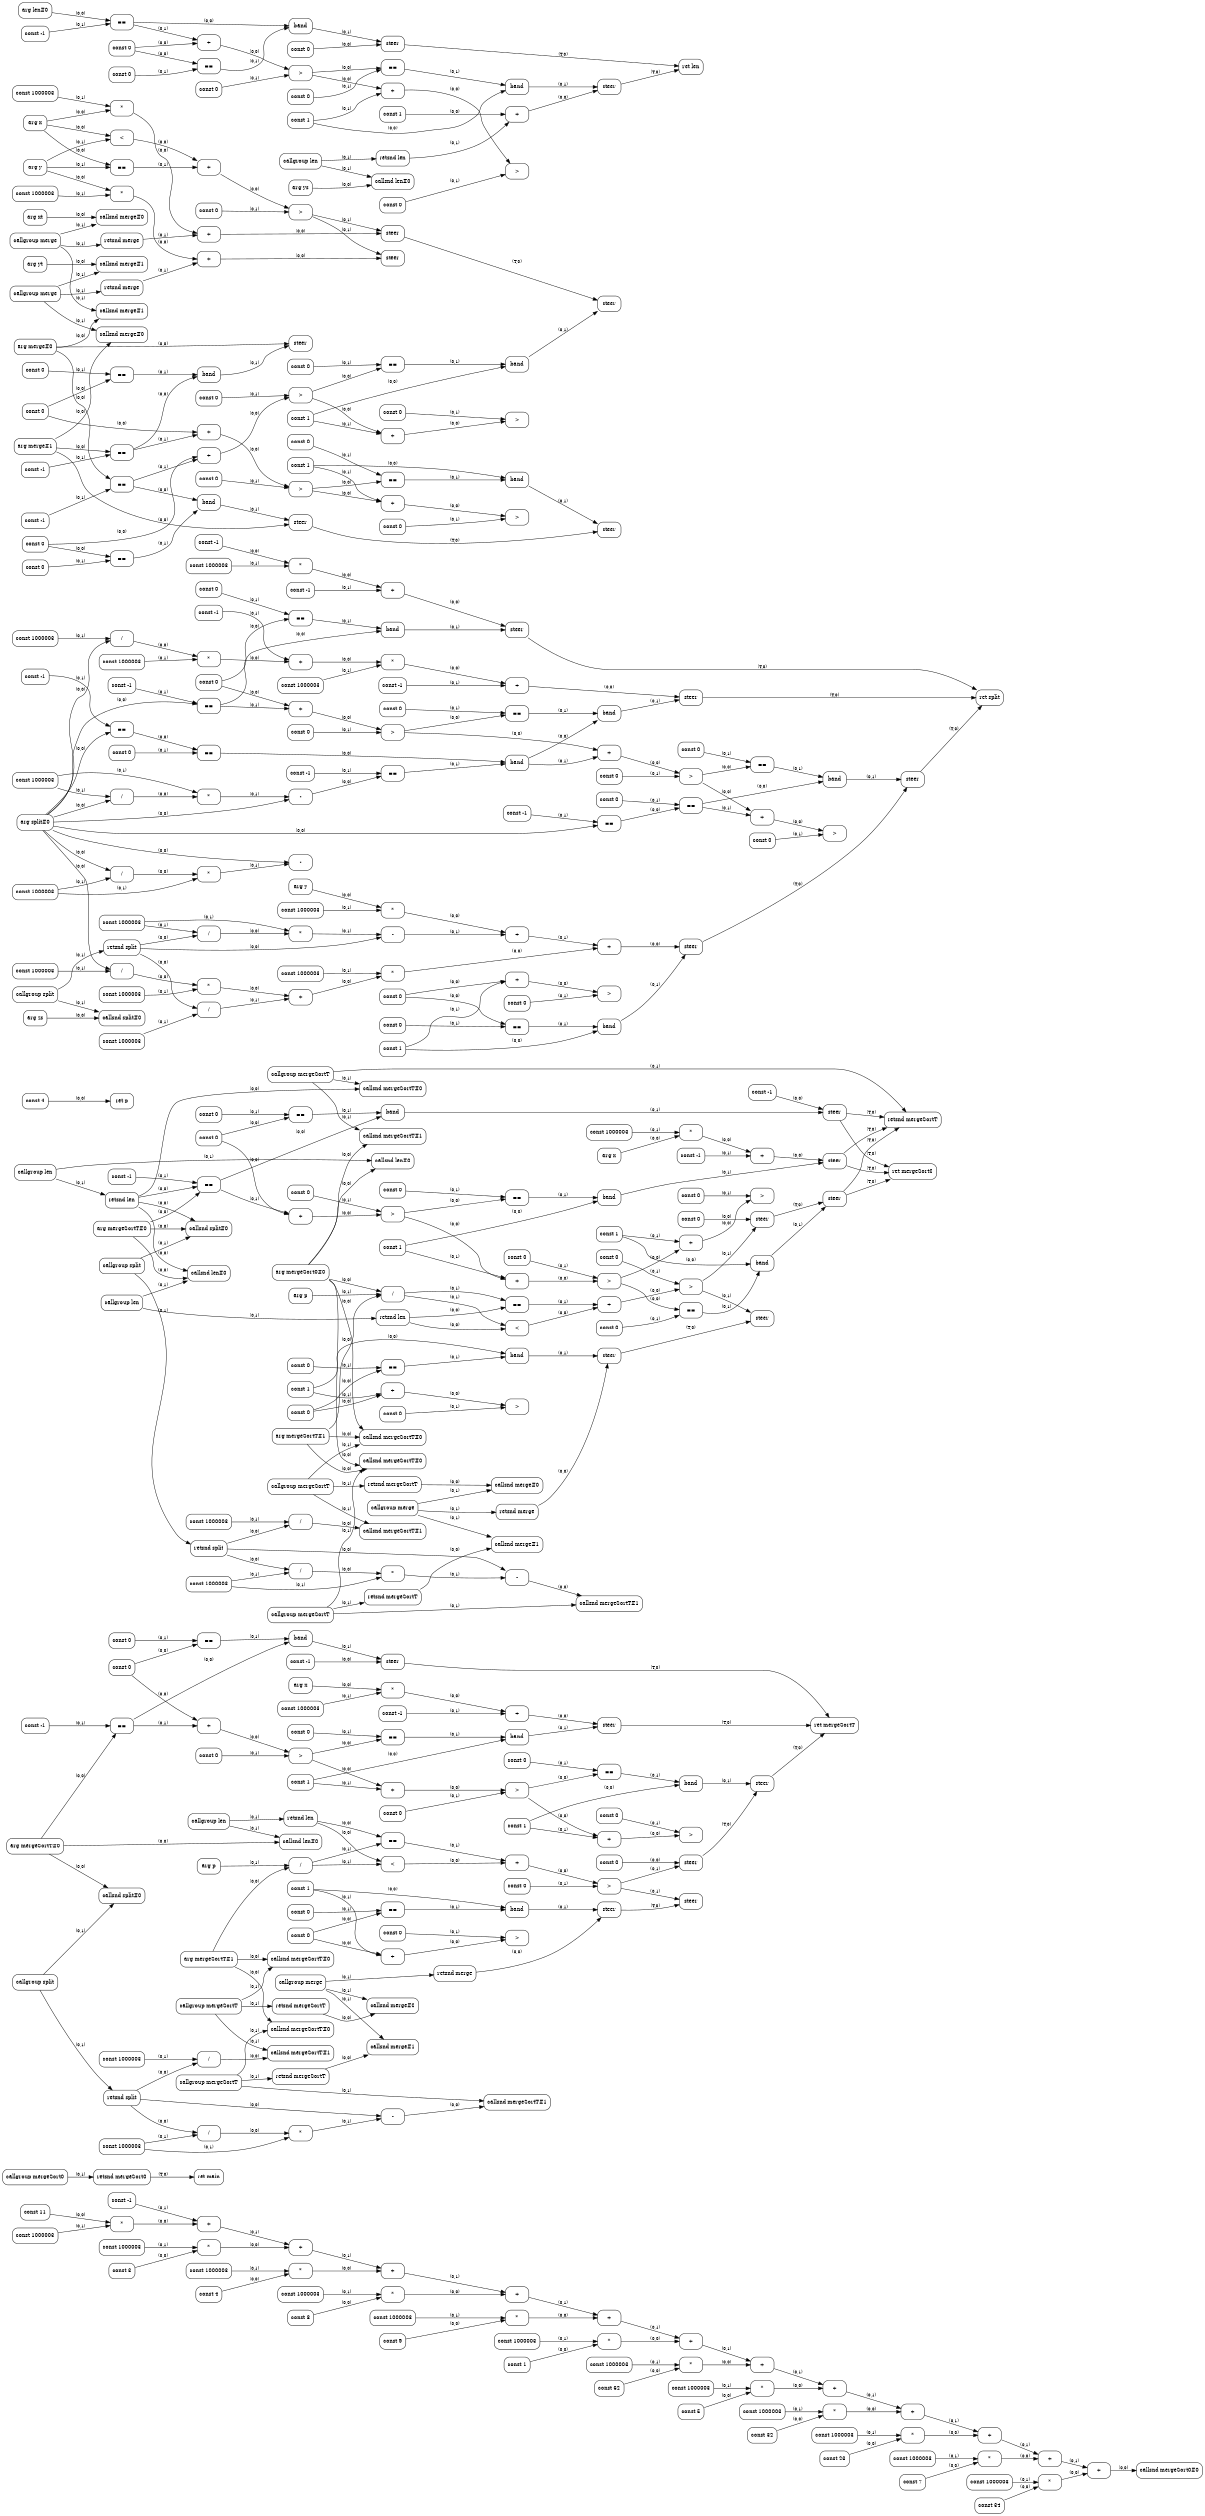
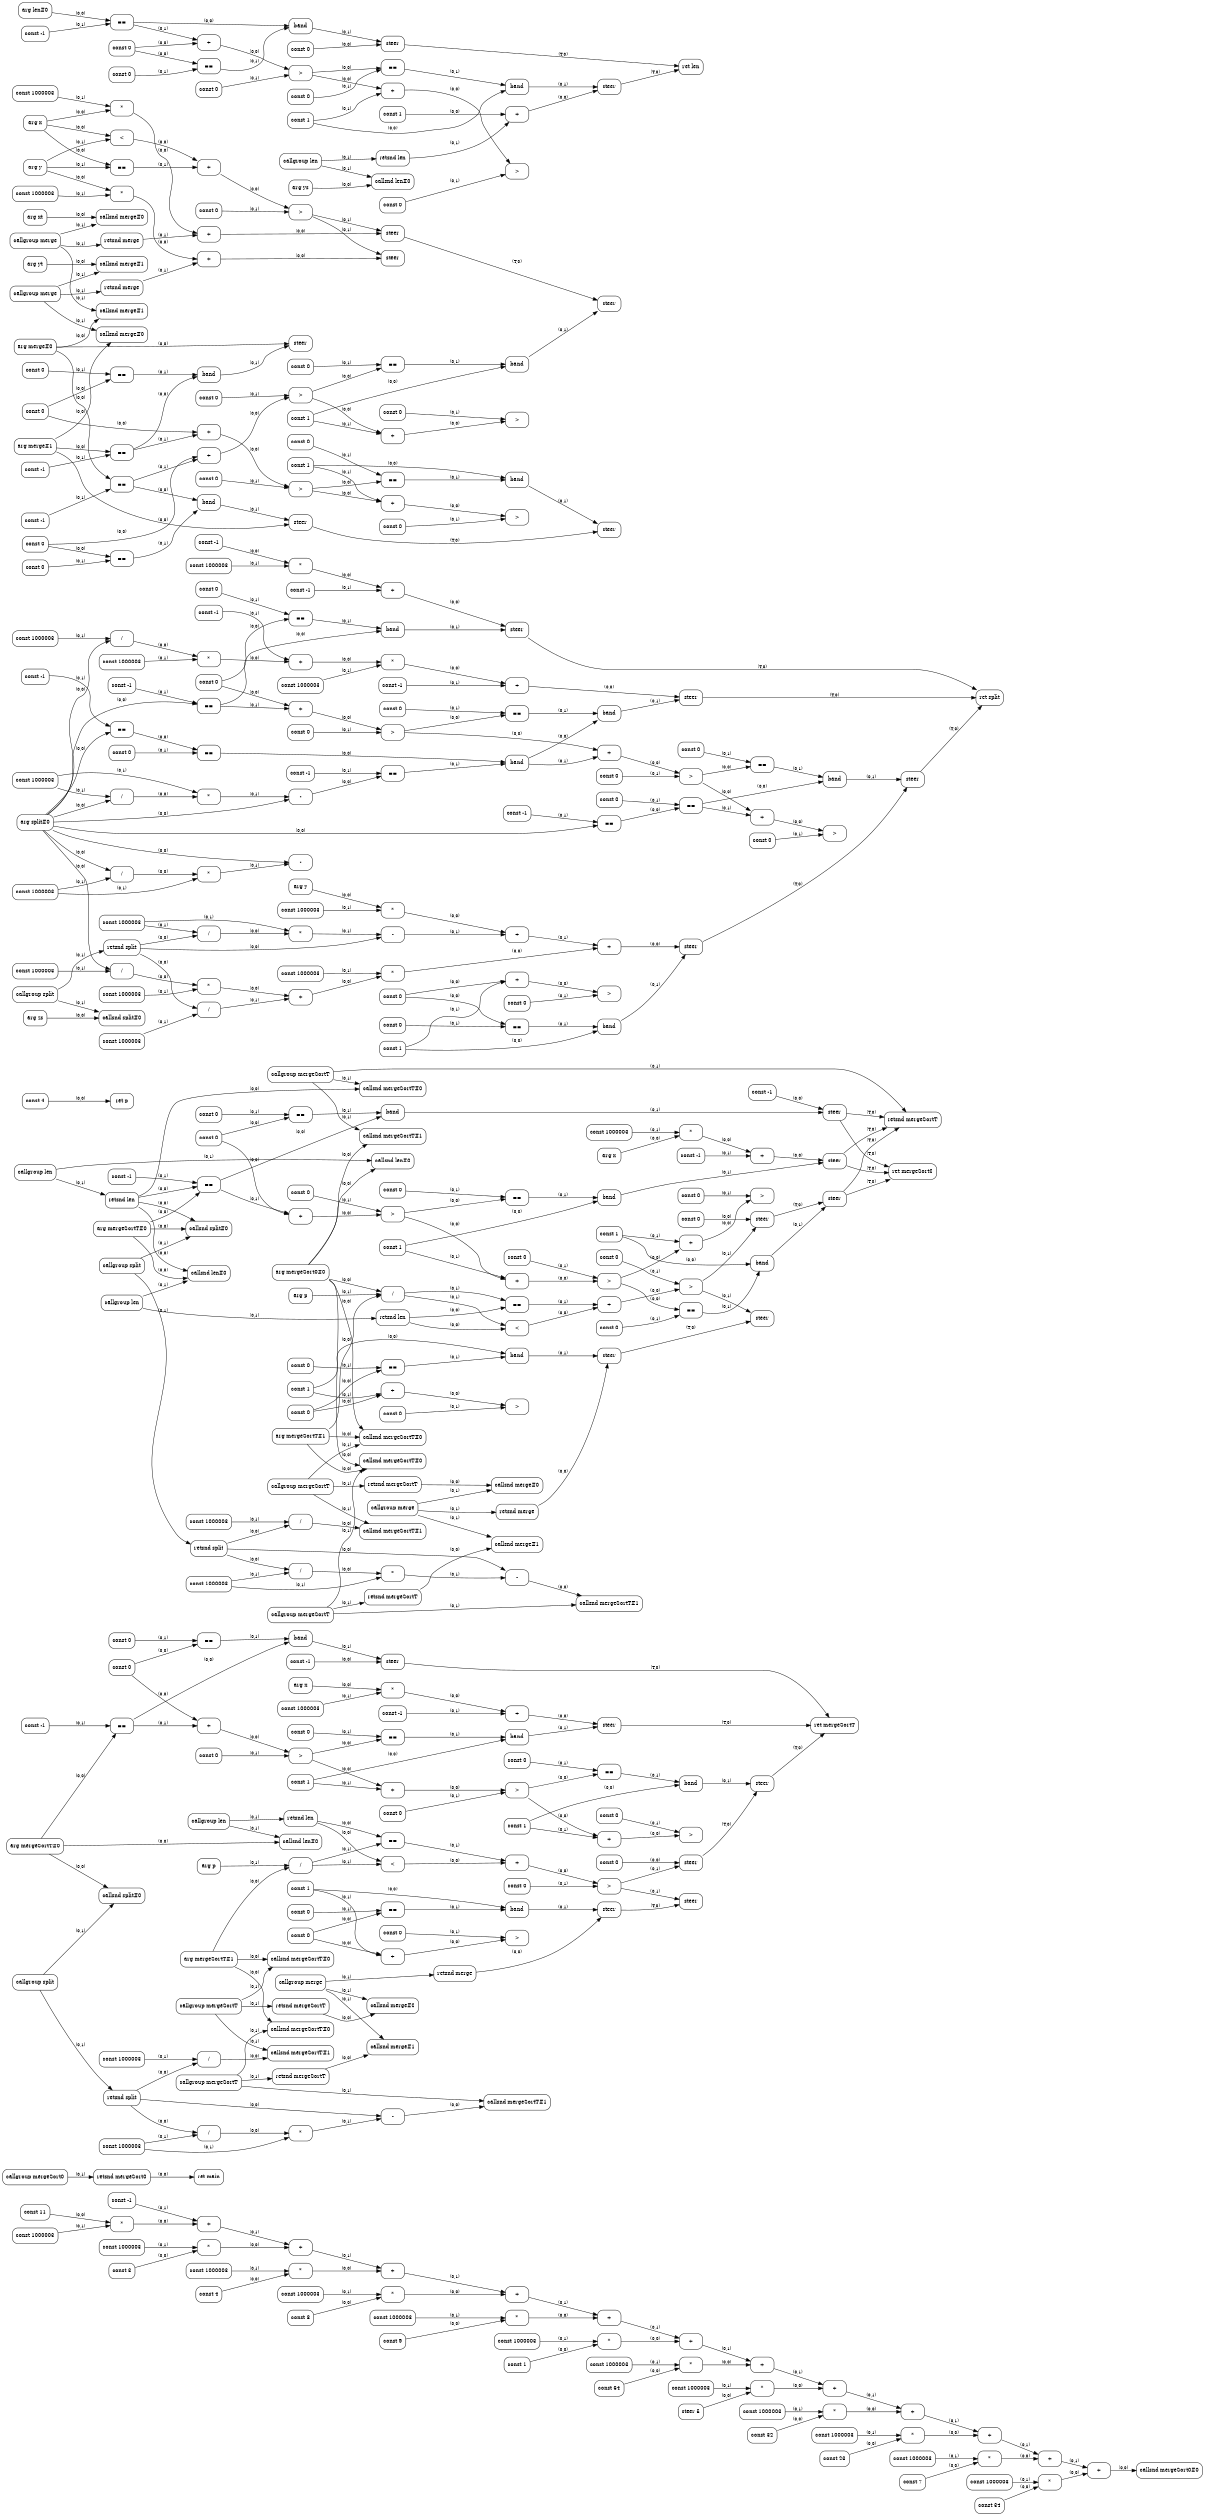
(163, 2175) -> (163, 2175)
(609, 2388) -> (609, 2388)
(691, 2412) -> (691, 2412)
